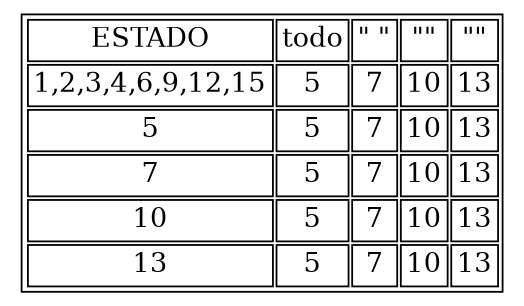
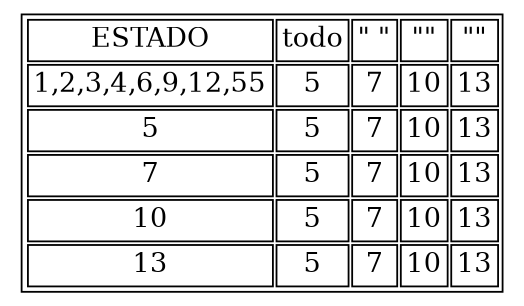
(150, 84) -> (150, 84)
